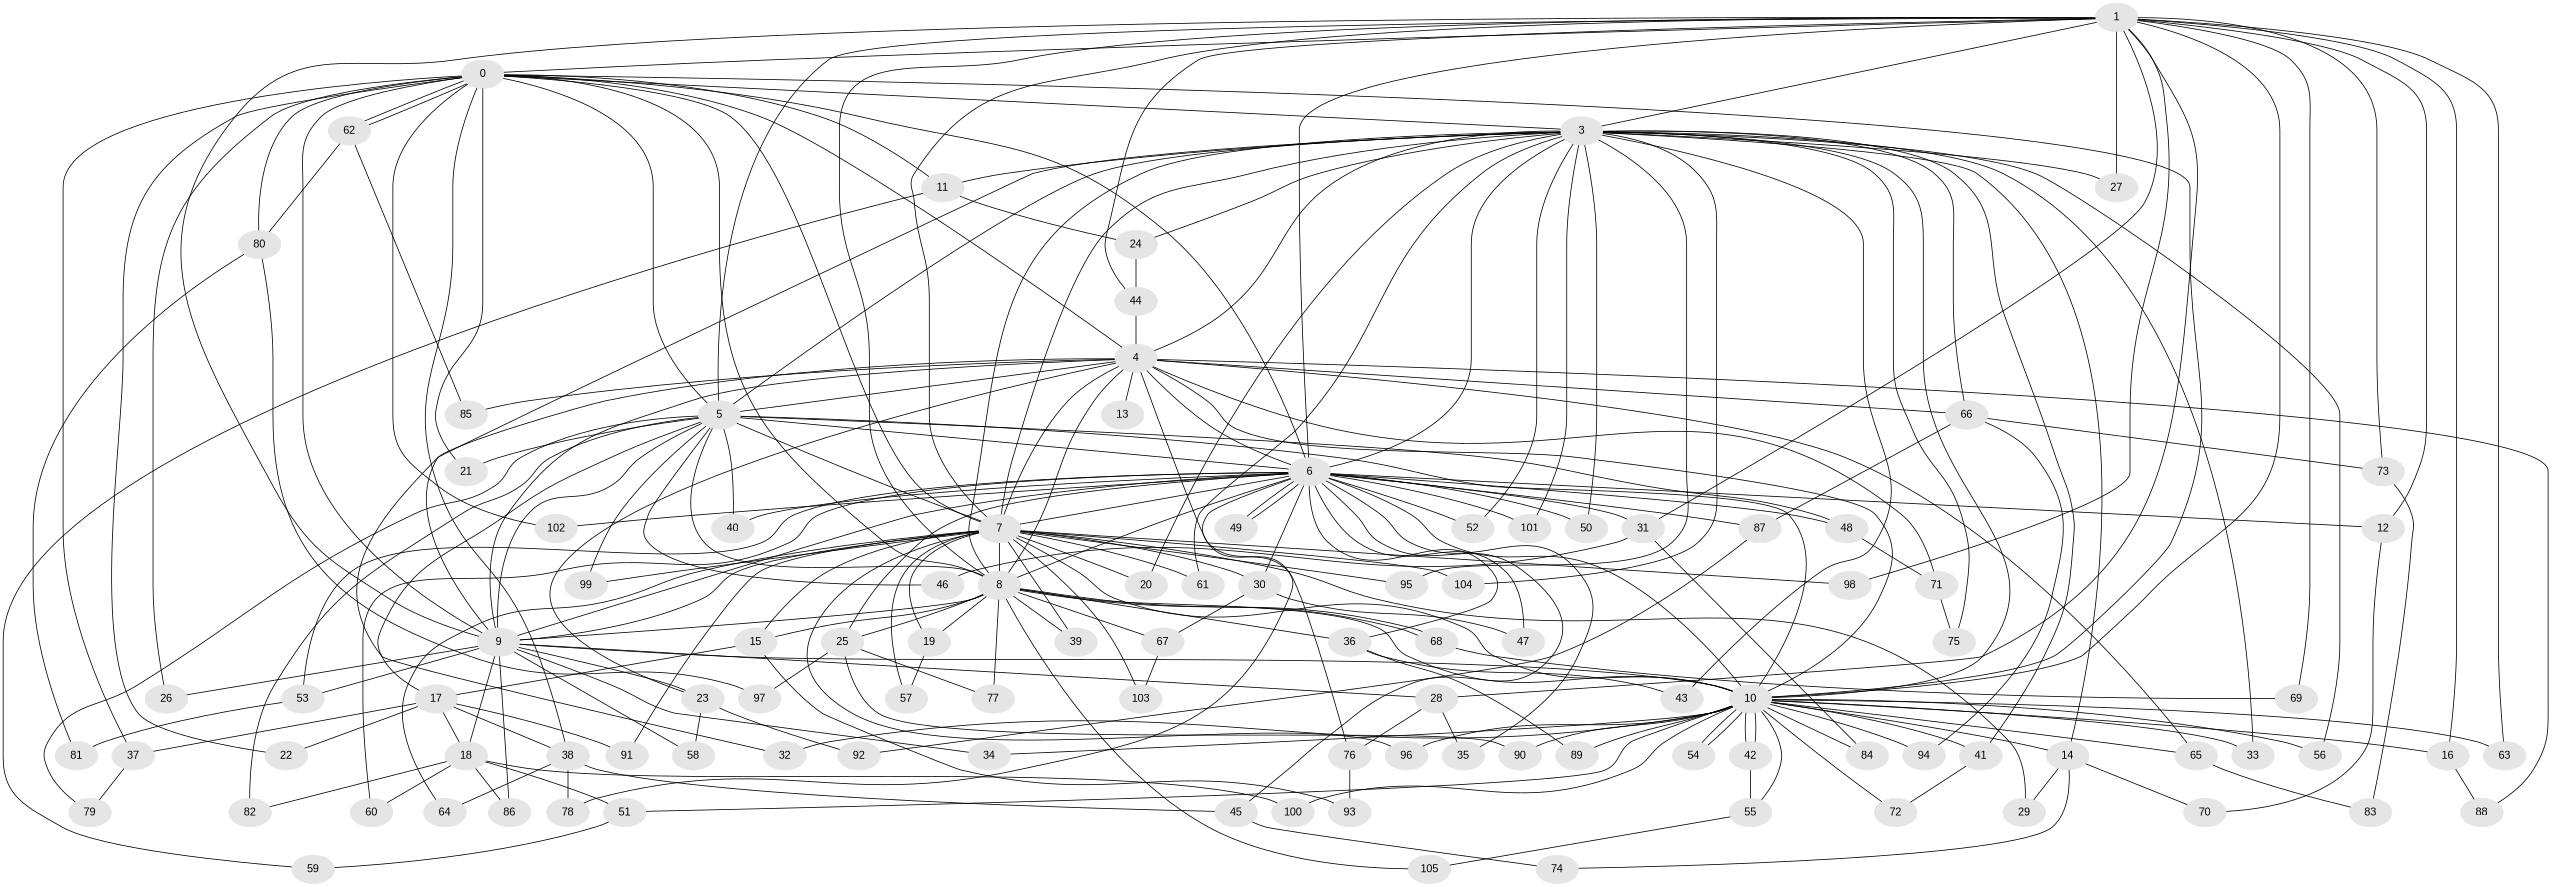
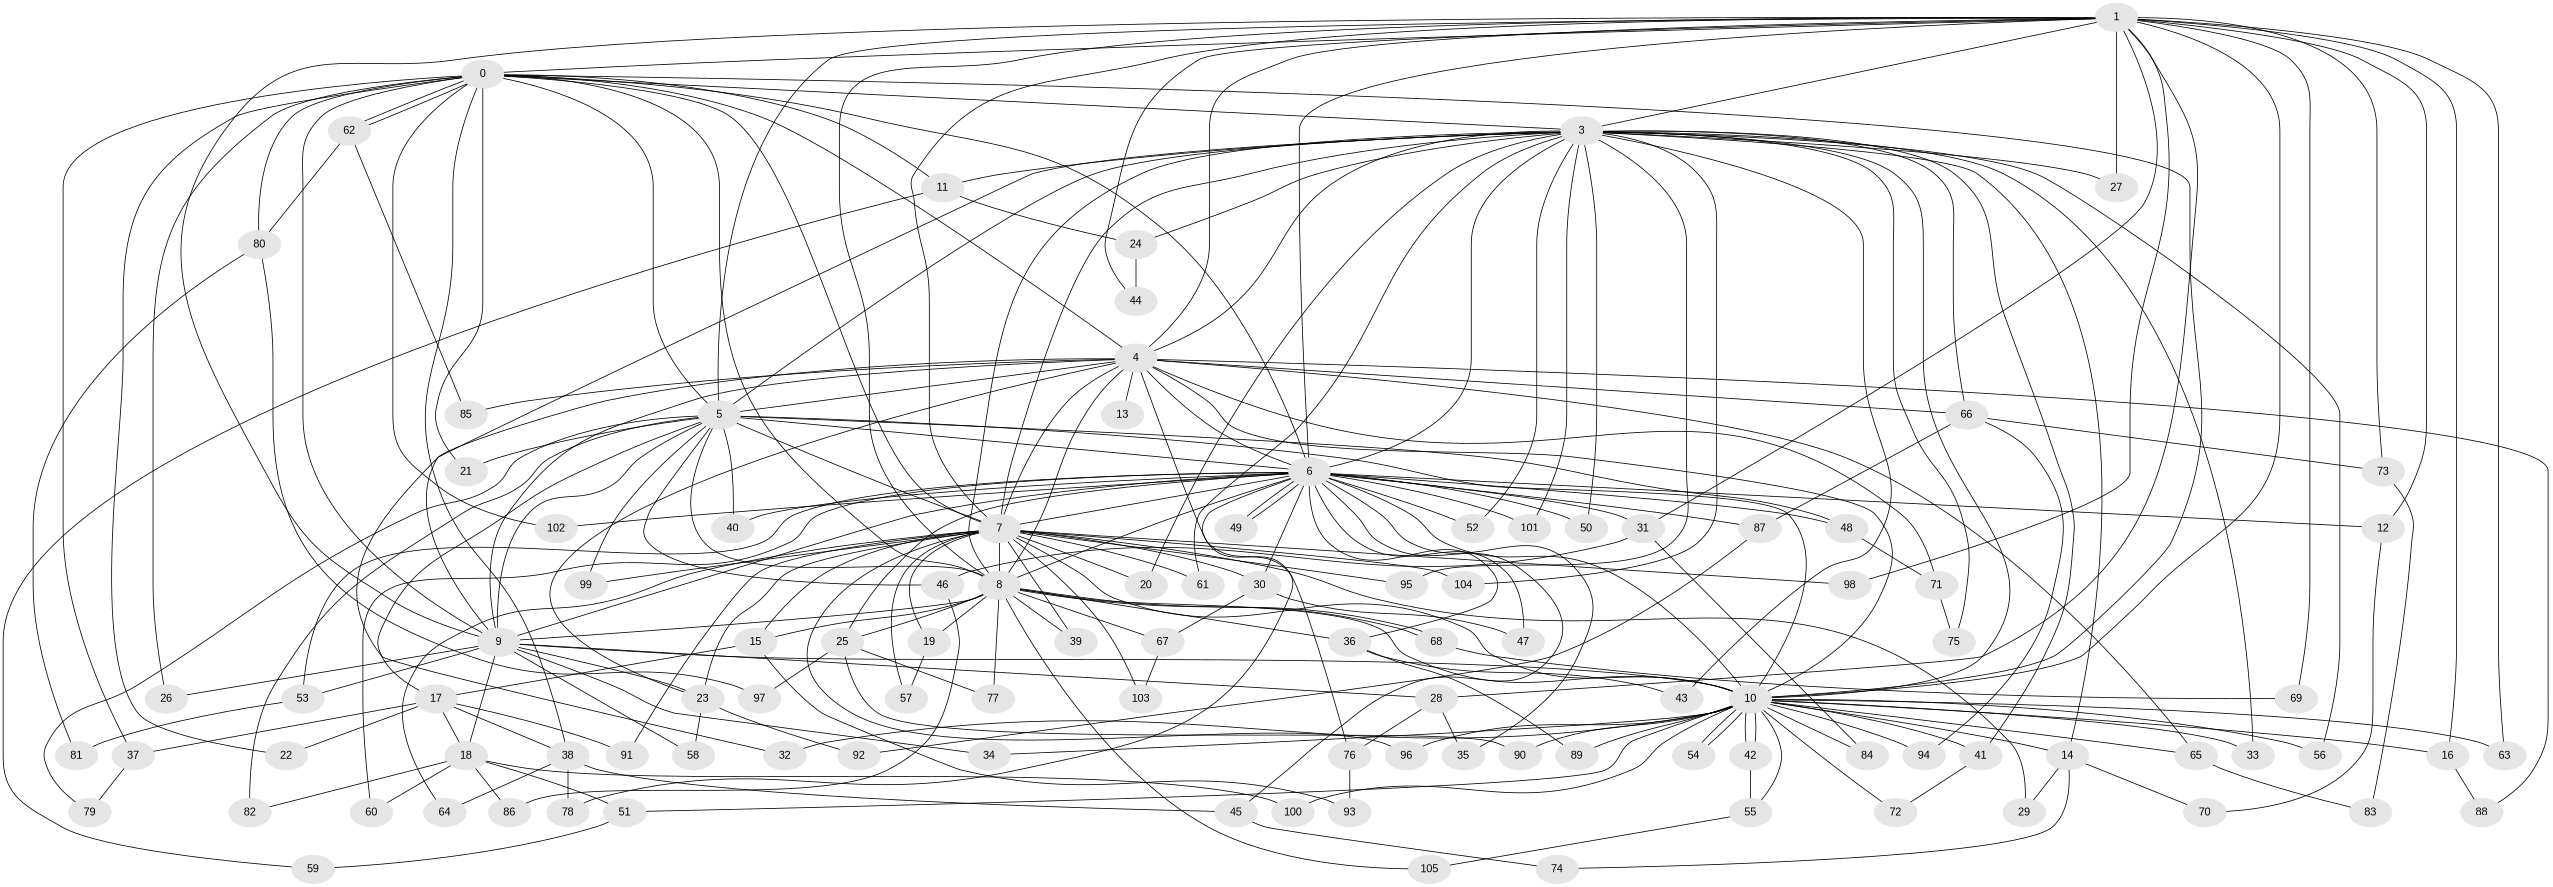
(1136, 330) -> (1342, 49)
(723, 582) -> (820, 561)
(504, 720) -> (807, 787)
